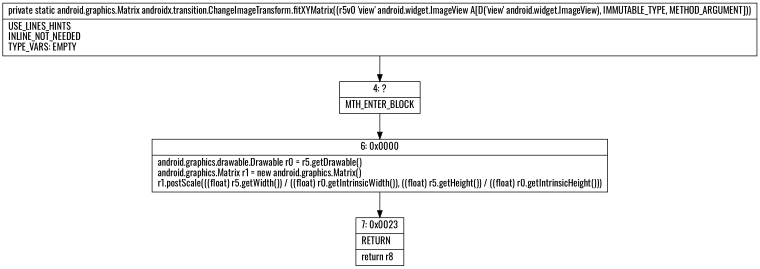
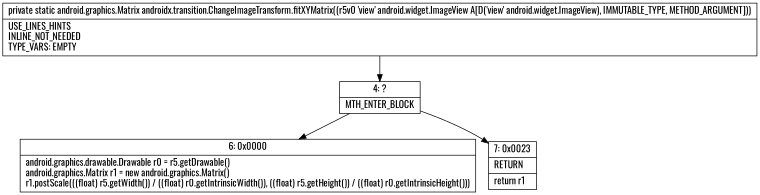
(380, 201) -> (452, 124)
(377, 257) -> (510, 181)
